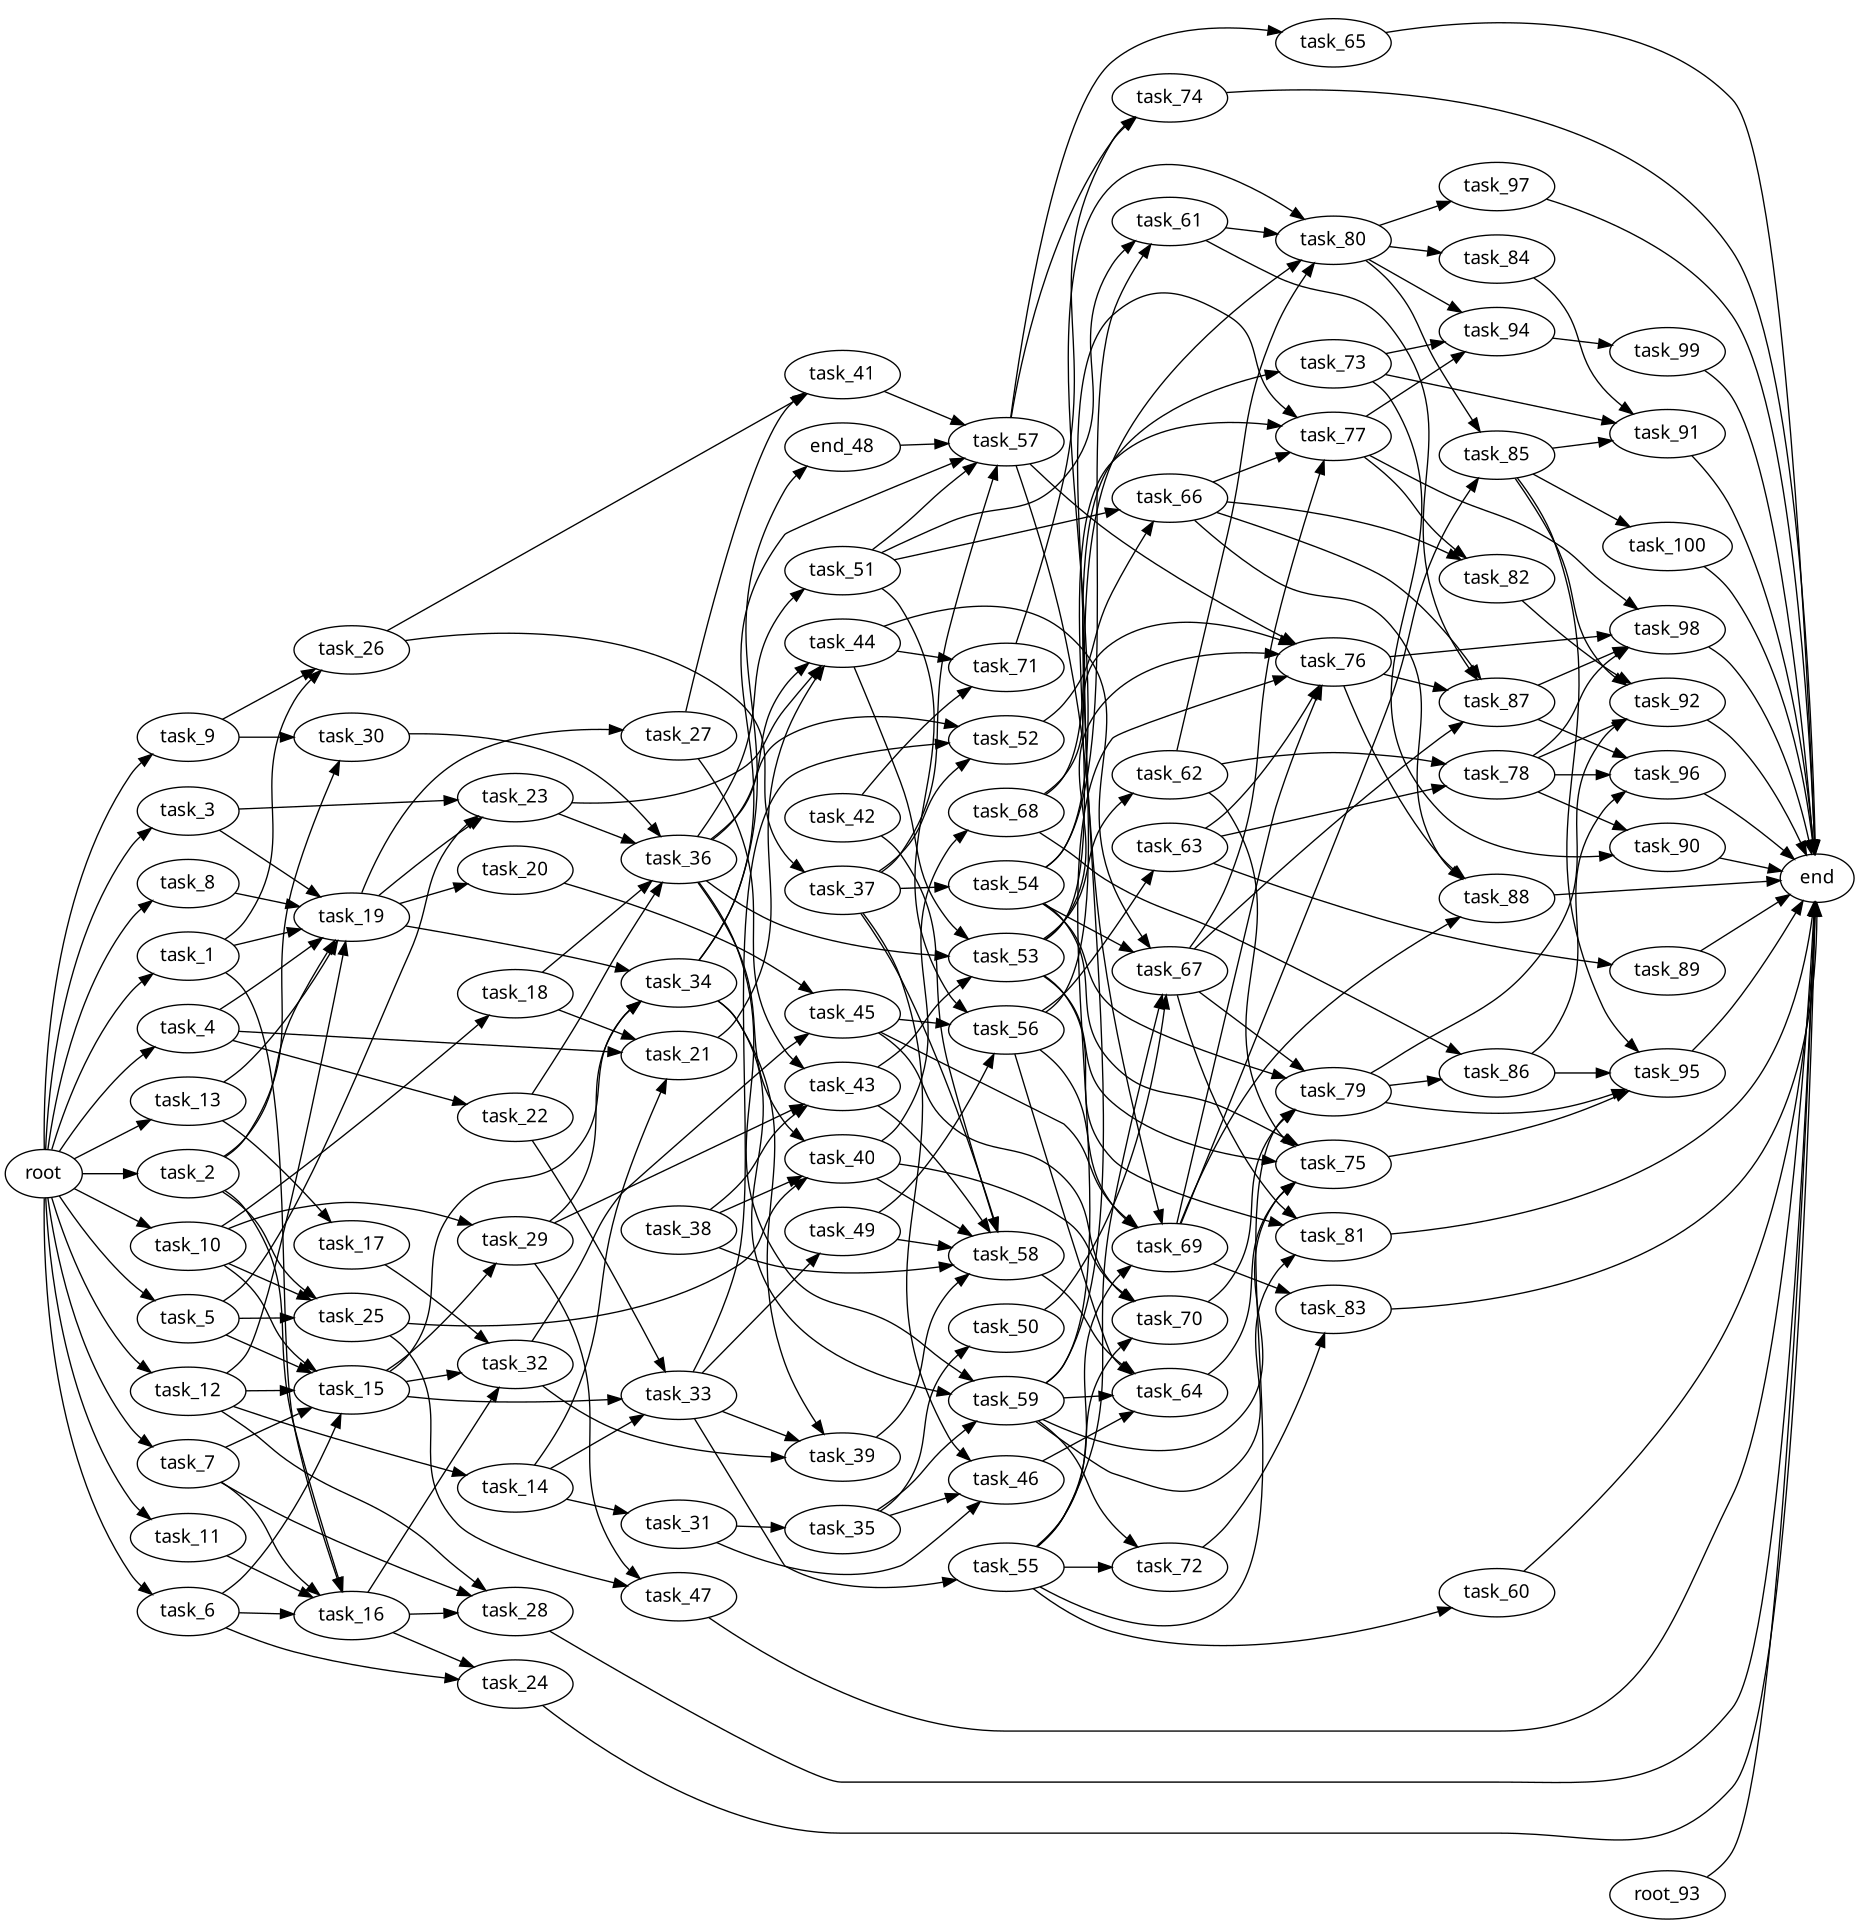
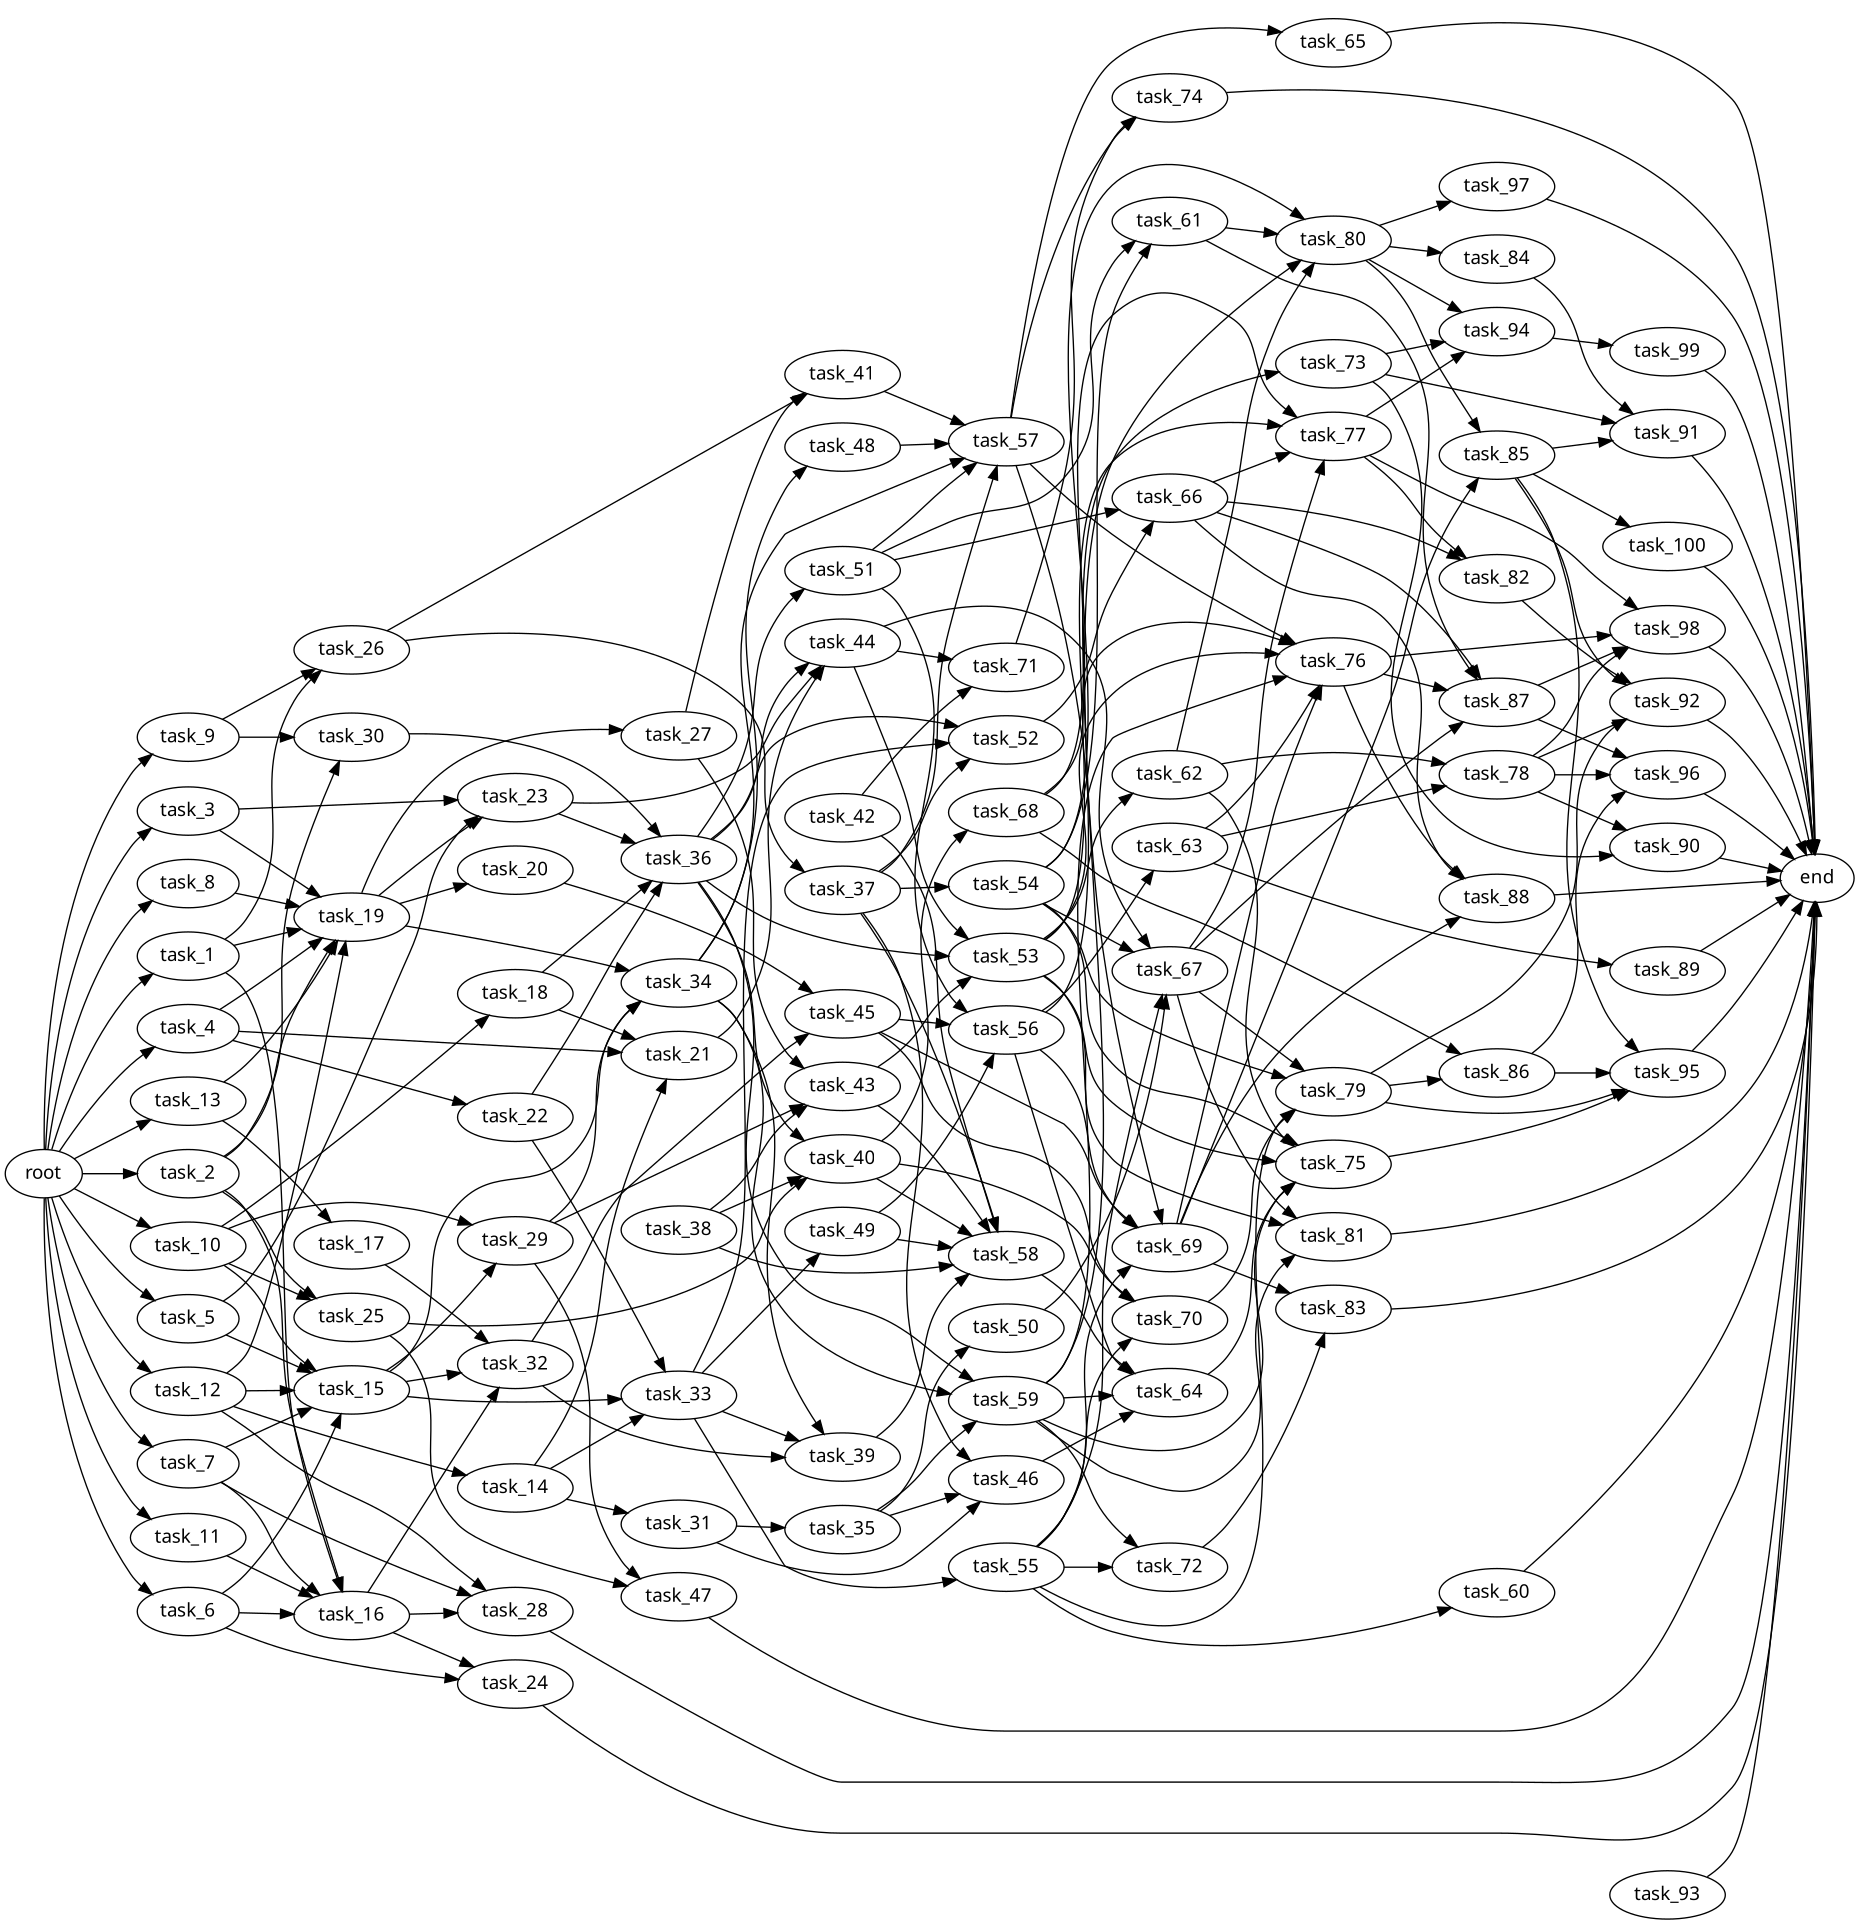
(843, 447) -> (843, 447)
(251, 1318) -> none
(1668, 1895) -> (1668, 1895)
